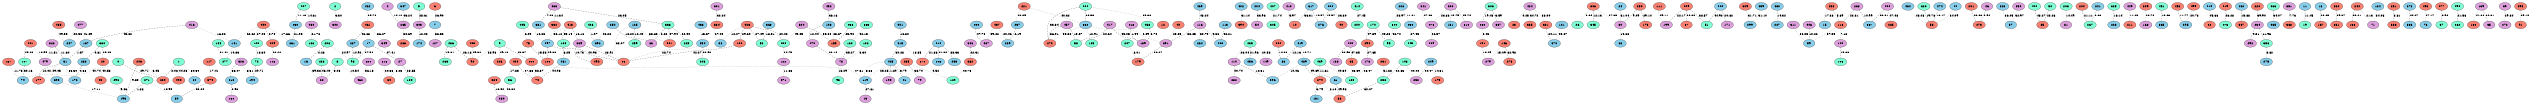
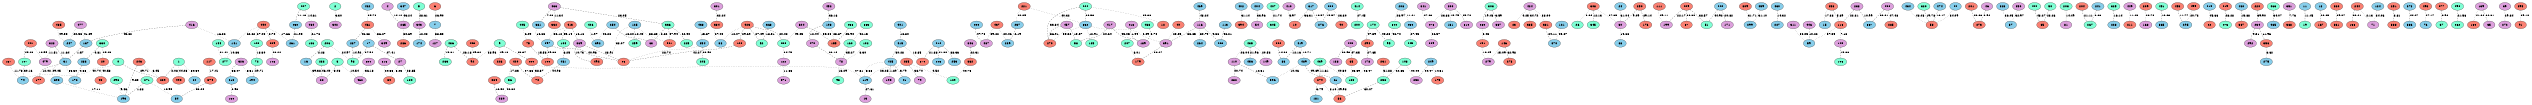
(2266, 43) -> (2266, 43)
